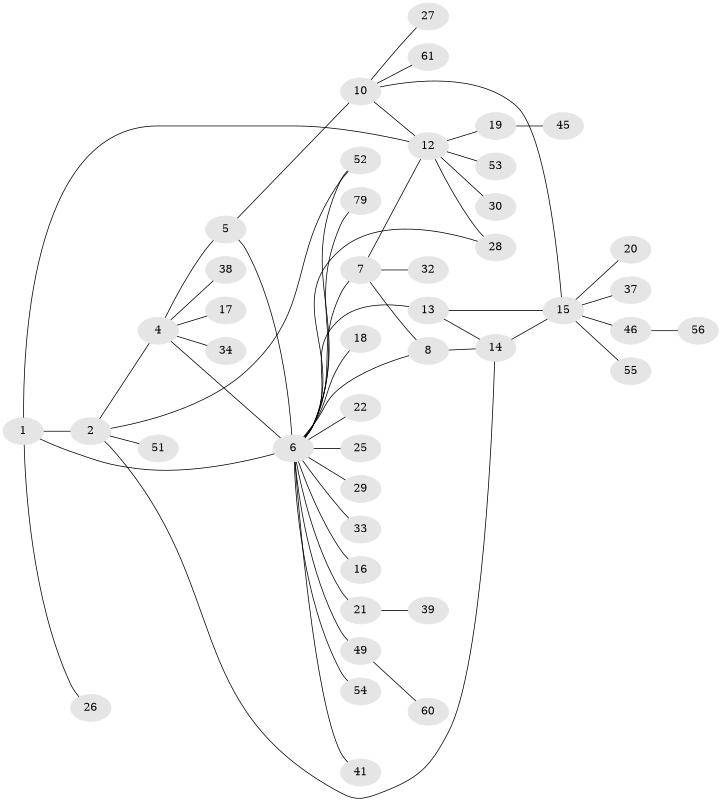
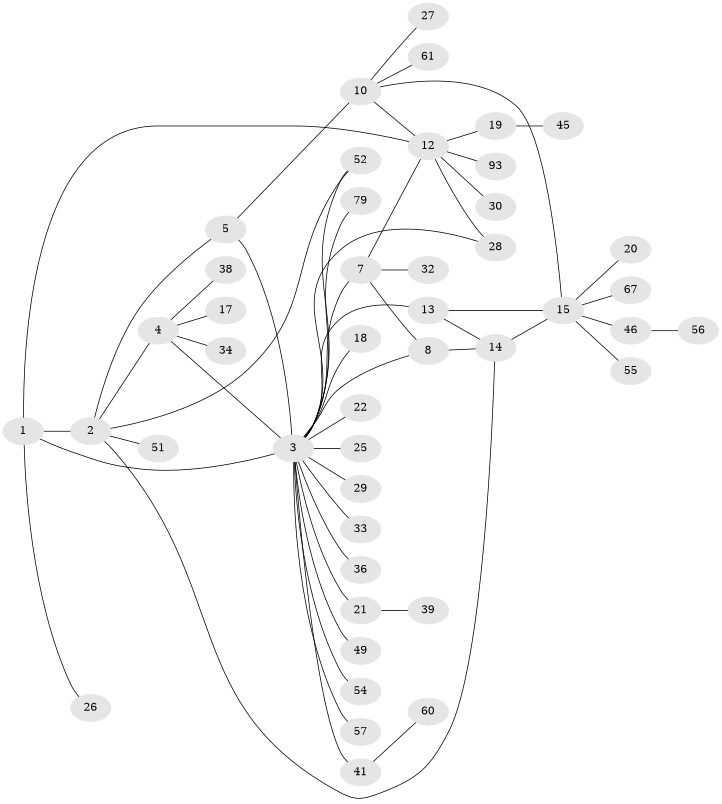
(496, 166) -> (496, 166)
(187, 278) -> (134, 316)
(631, 290) -> (631, 290)
(293, 448) -> (293, 448)
(361, 570) -> (361, 570)
(395, 681) -> (395, 742)
none -> (361, 732)
